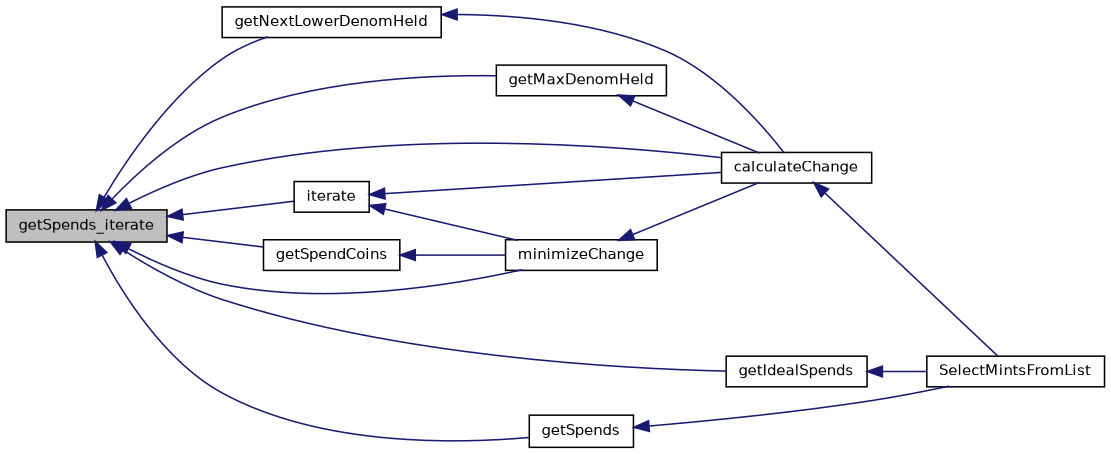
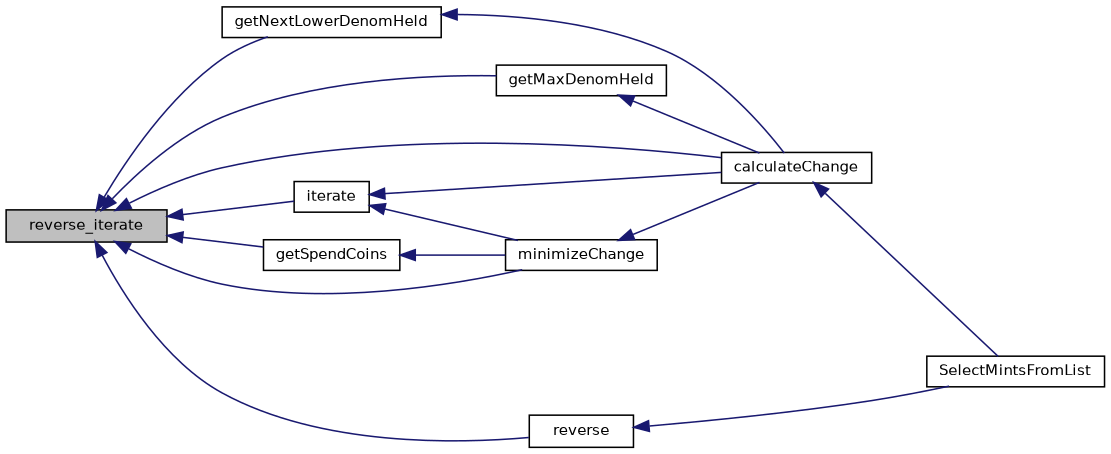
(87, 226) -> (87, 226)
(797, 371) -> none
(581, 431) -> (581, 431)
